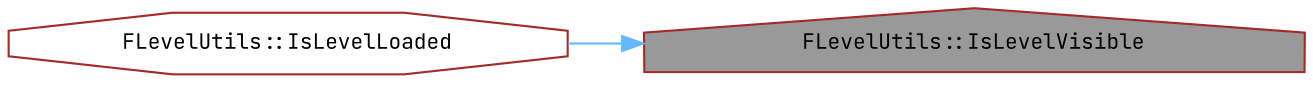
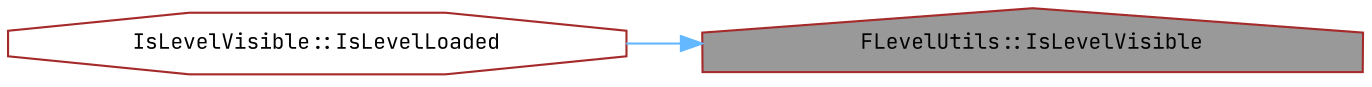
(288, 44) -> (317, 44)
